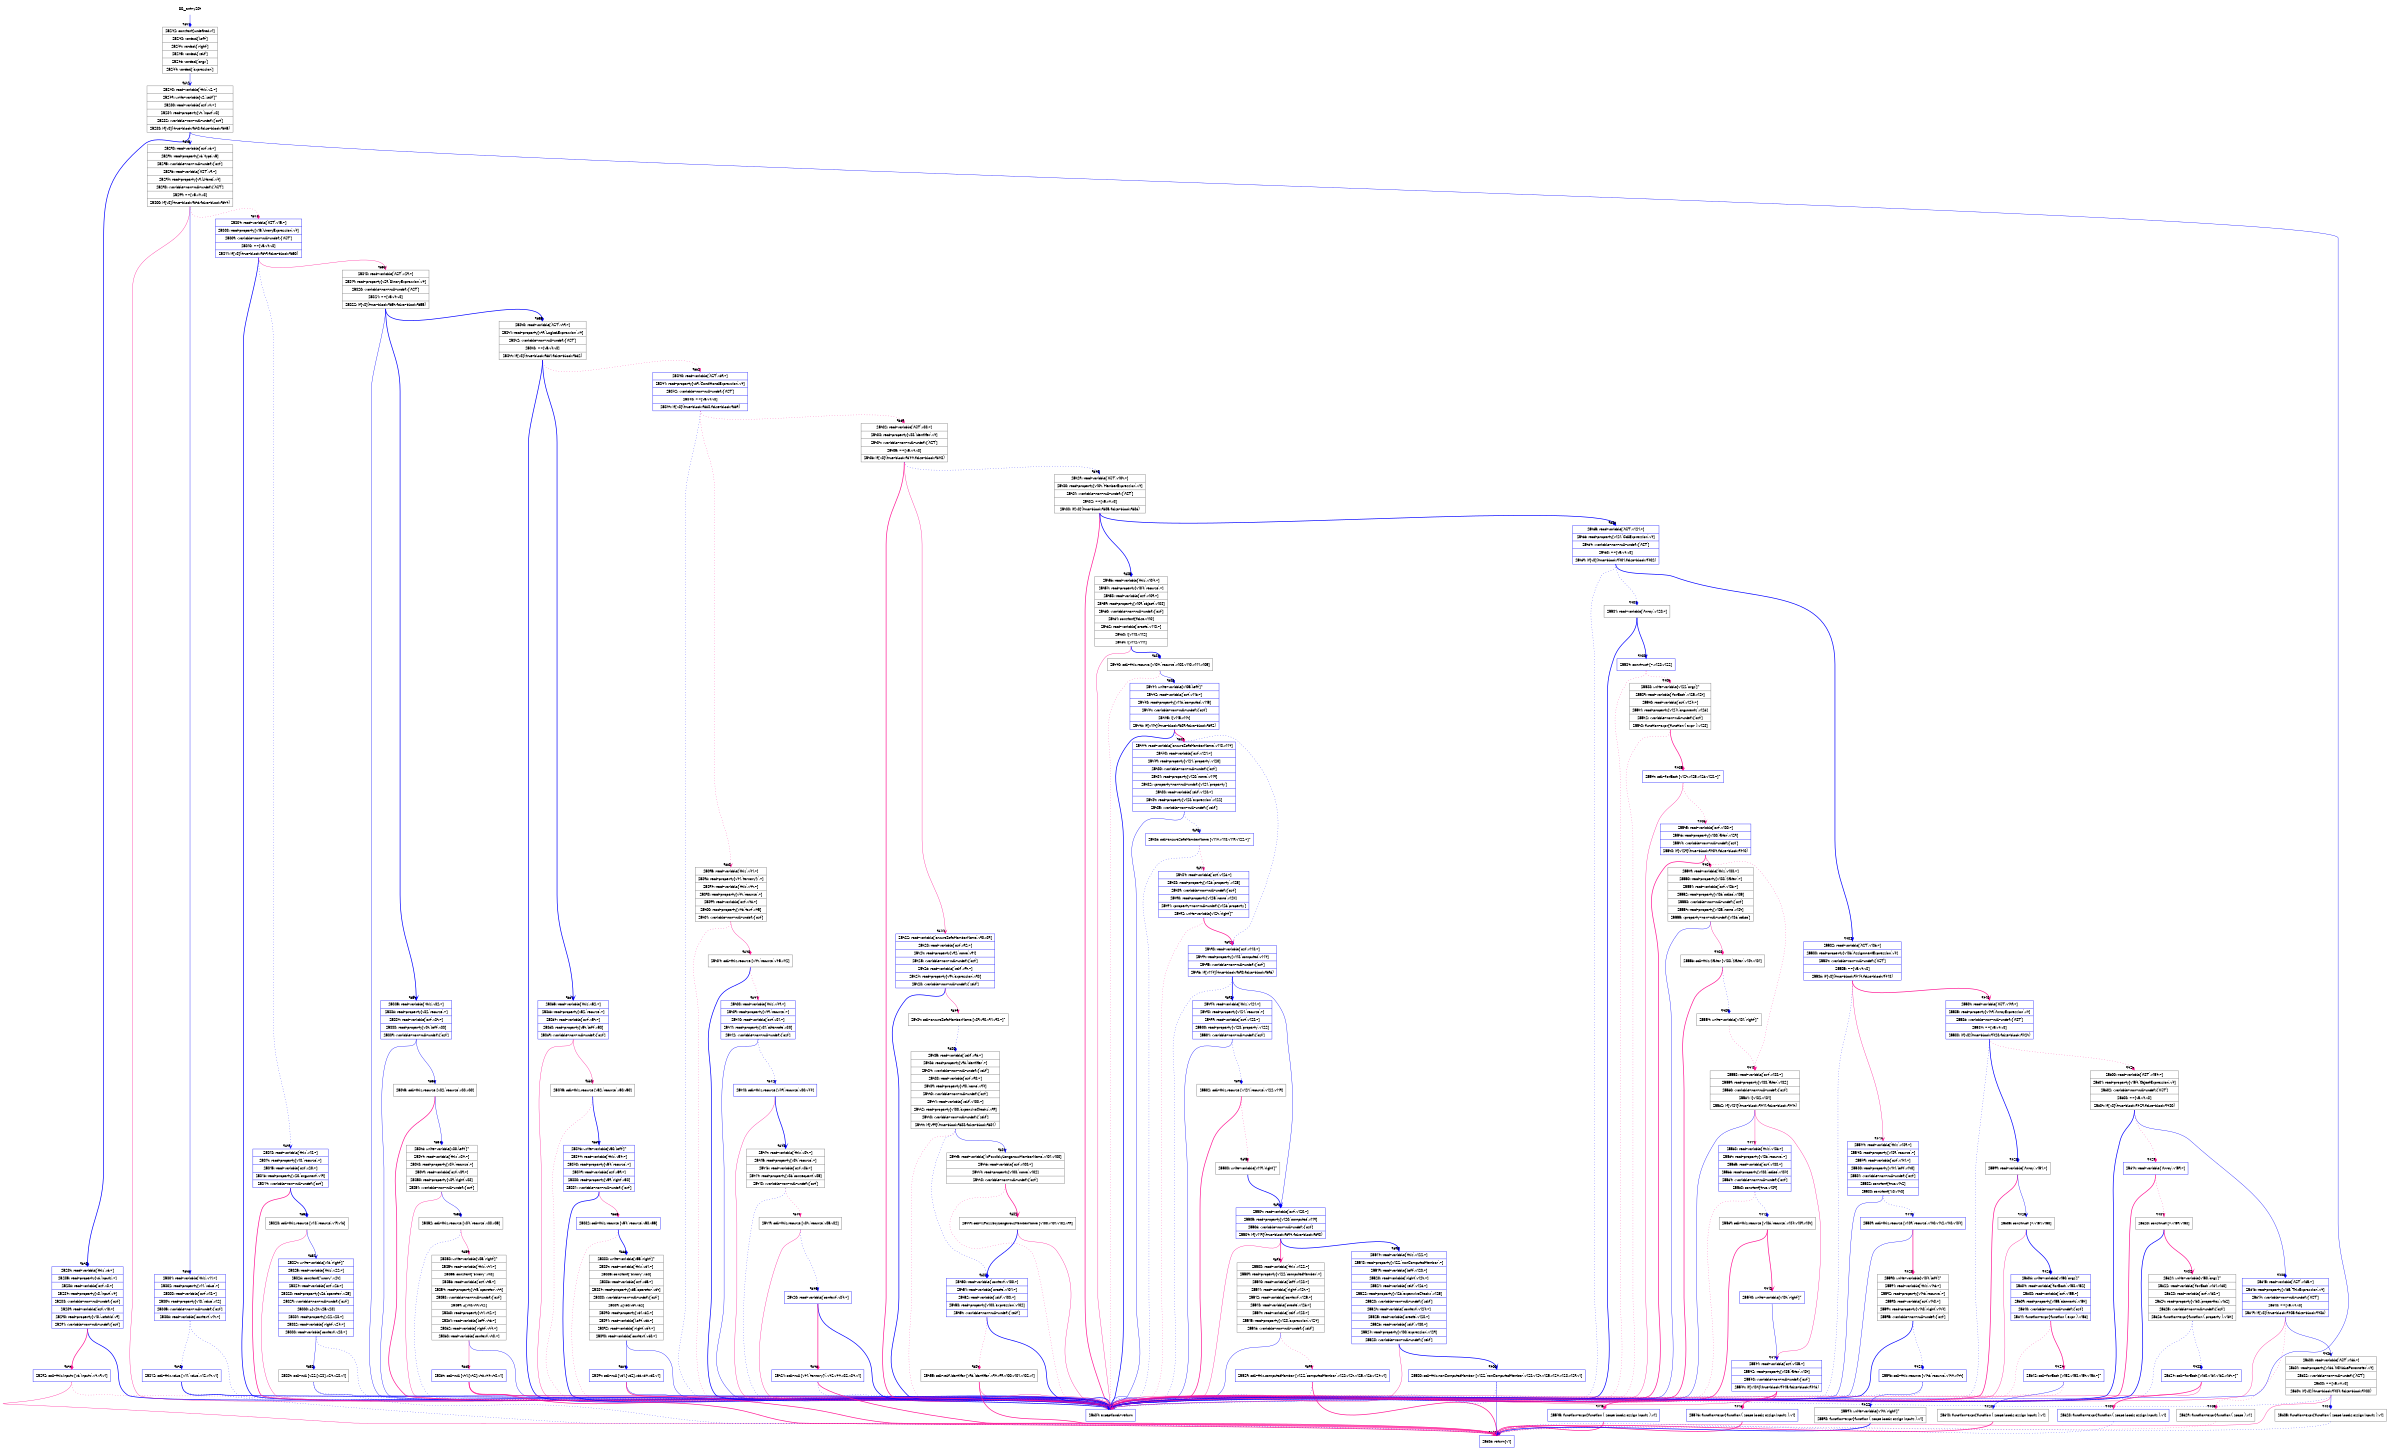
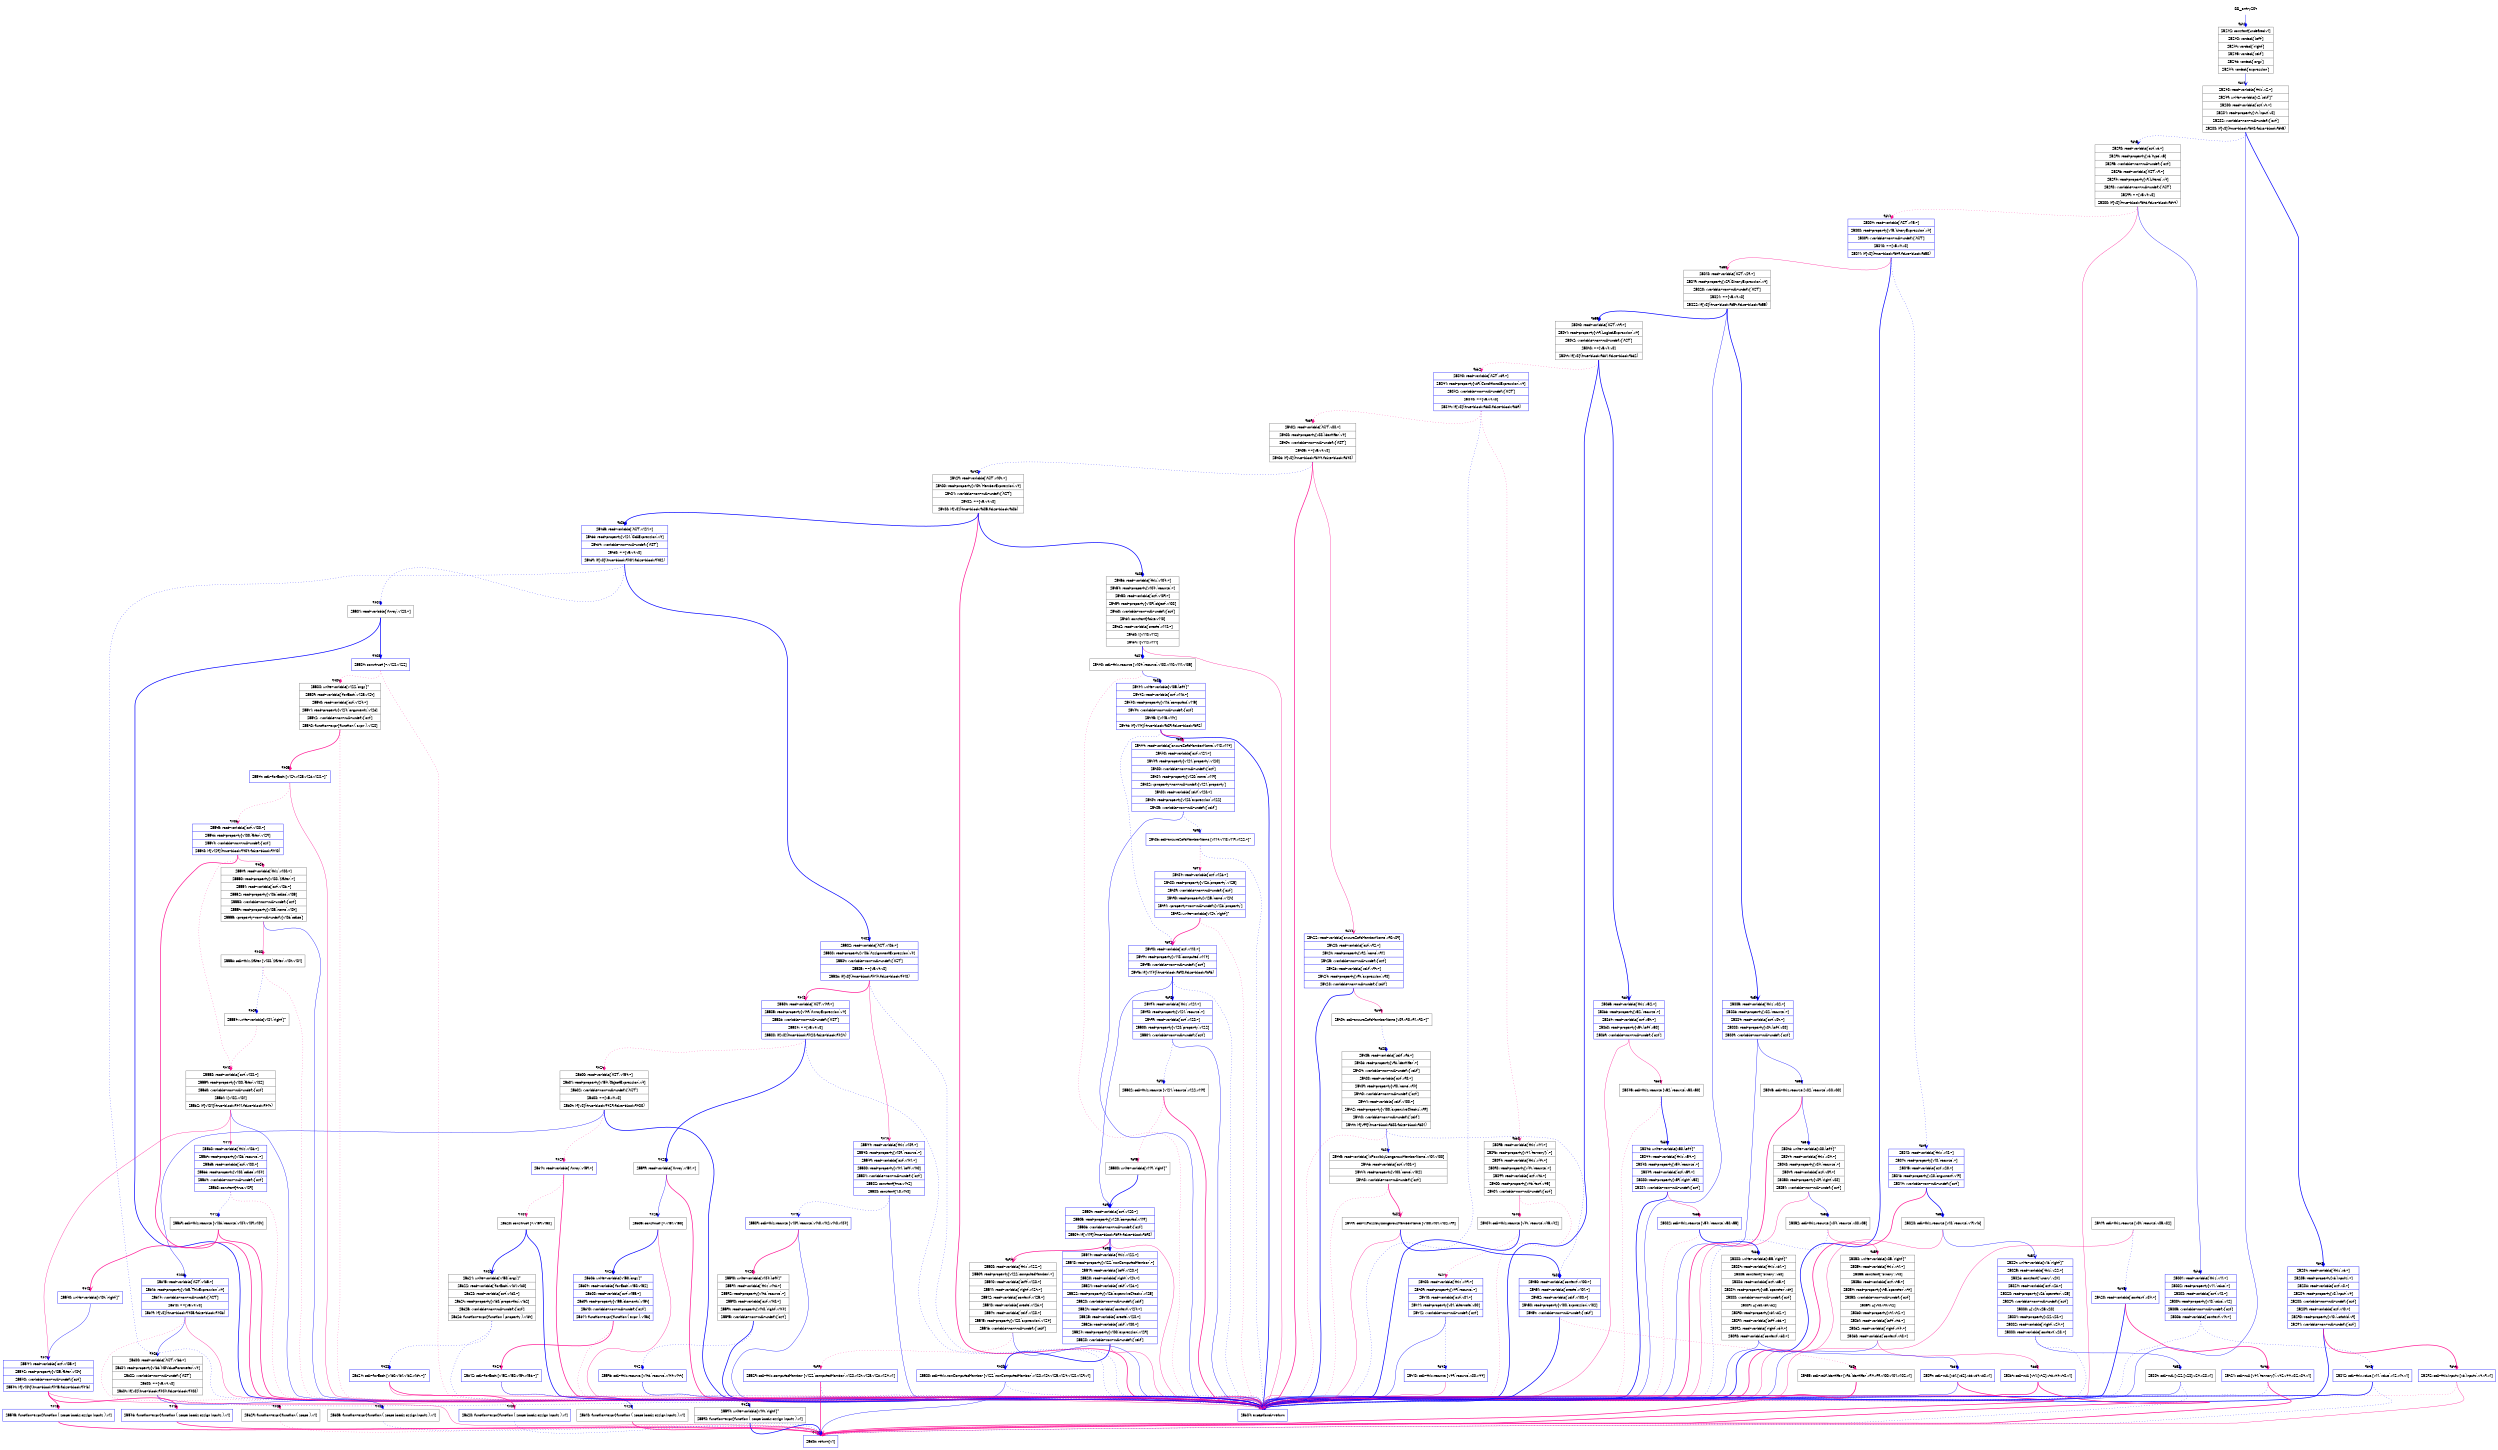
(786, 1168) -> none
(2177, 1251) -> (511, 1251)
(1683, 1381) -> (301, 1371)
